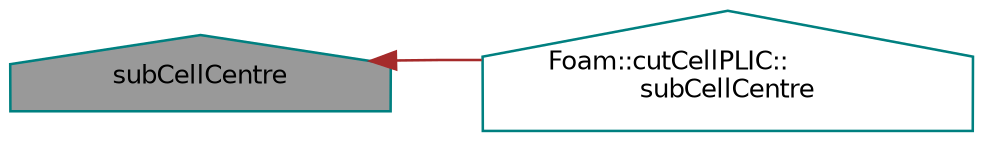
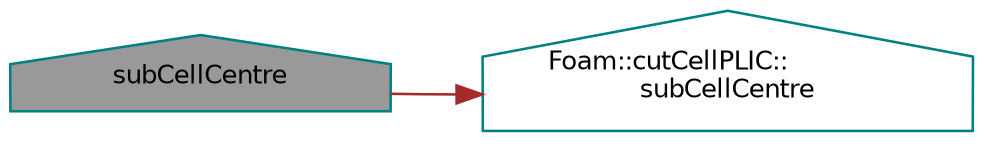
(439, 60) -> (423, 94)
